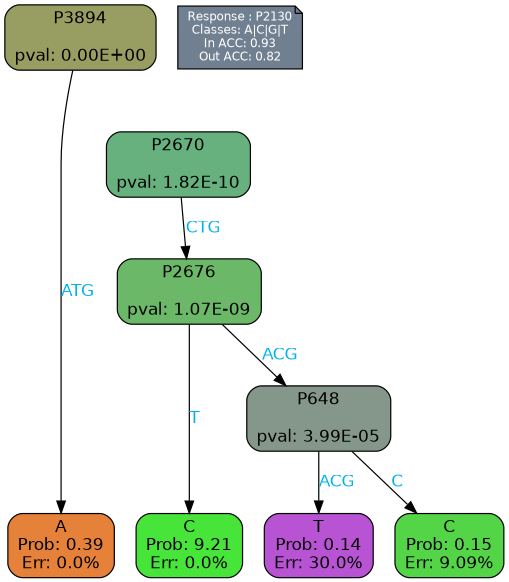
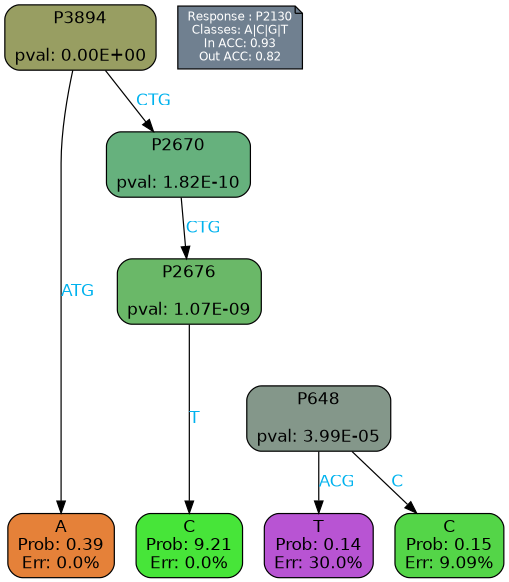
none -> (126, 96)
(250, 351) -> none
